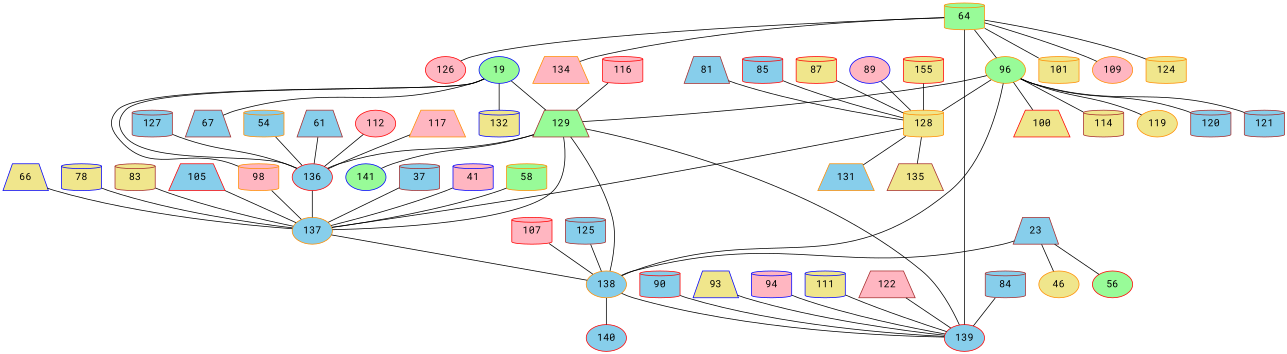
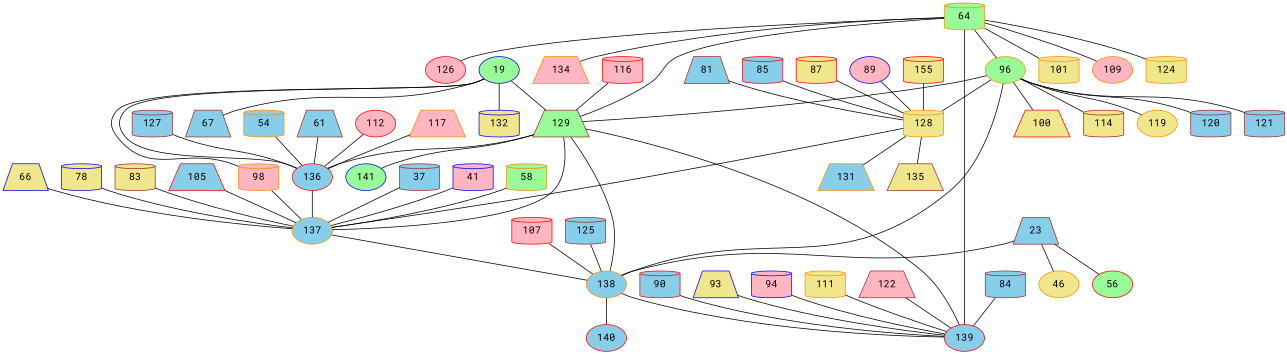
none -> (752, 38)
(825, 284) -> (825, 284)
